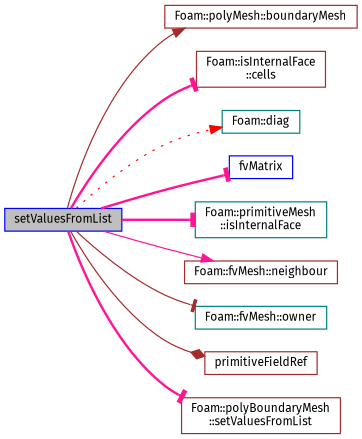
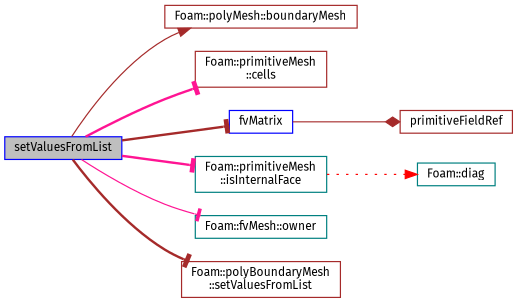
(261, 69) -> (261, 69)
(138, 160) -> (366, 174)
(162, 191) -> (173, 134)
(261, 272) -> none
(129, 274) -> (136, 191)
(121, 302) -> (339, 122)
(111, 322) -> (122, 216)
